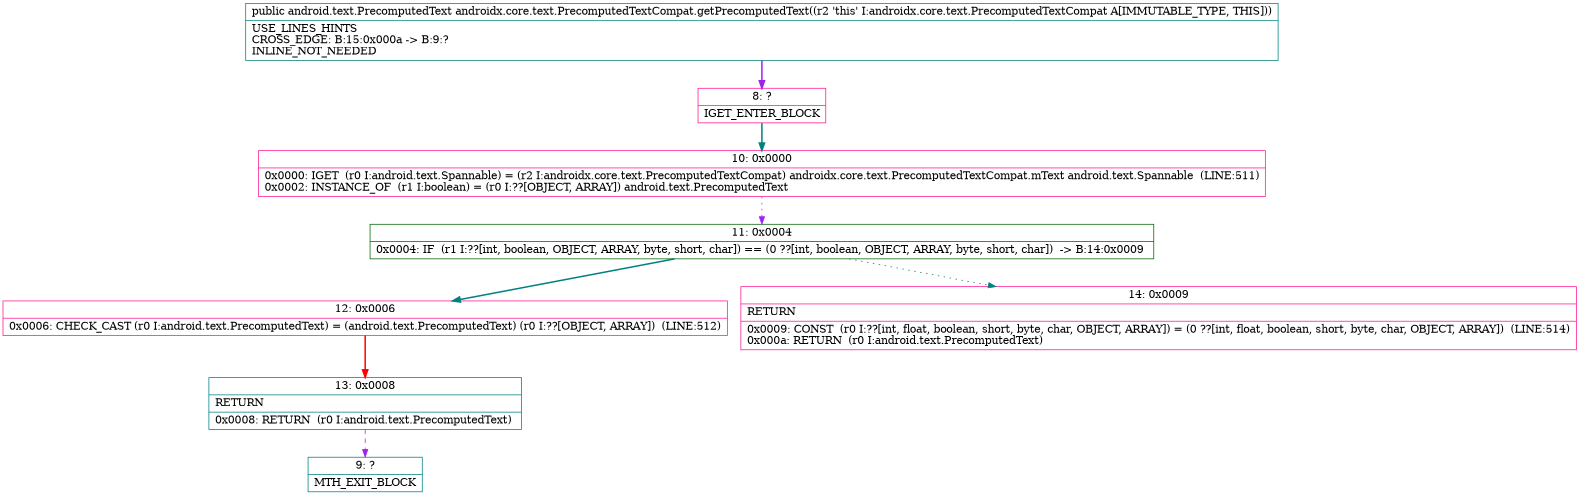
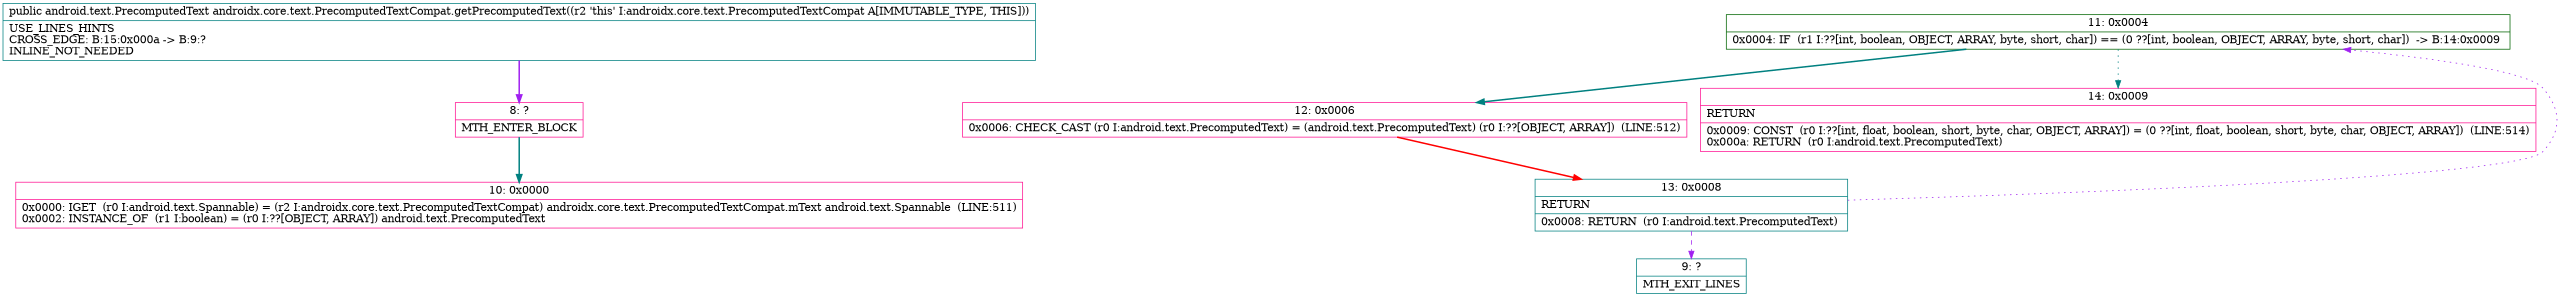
(762, 114) -> (519, 128)
(762, 207) -> (2330, 179)
(365, 483) -> (1691, 284)
